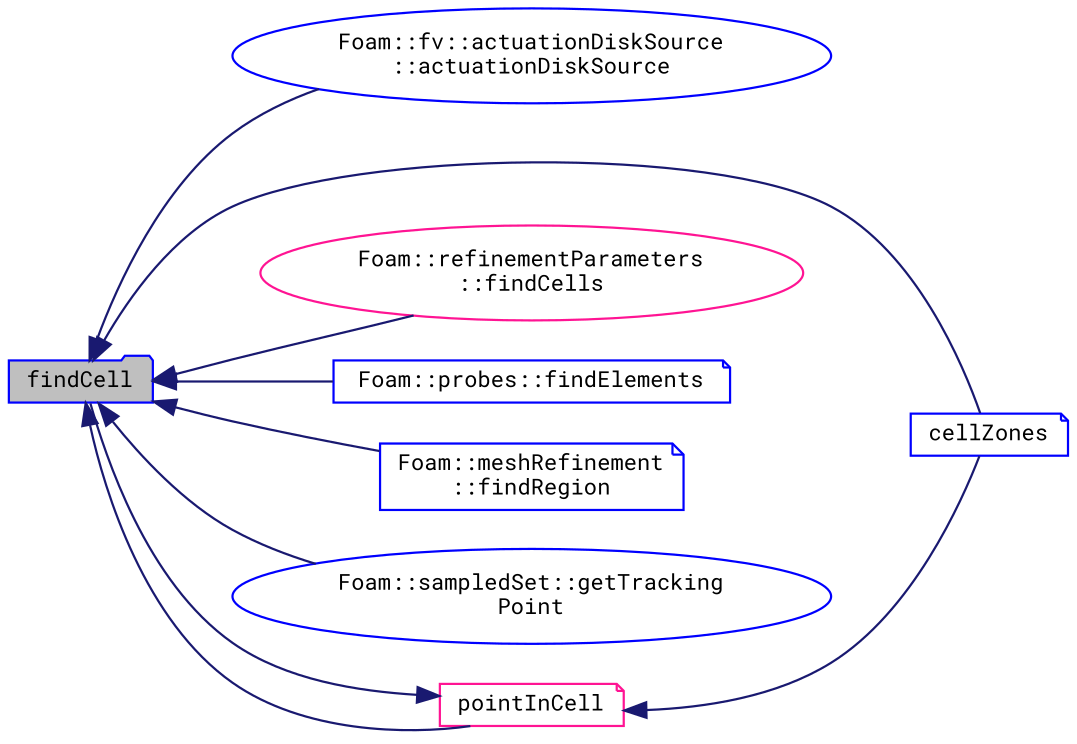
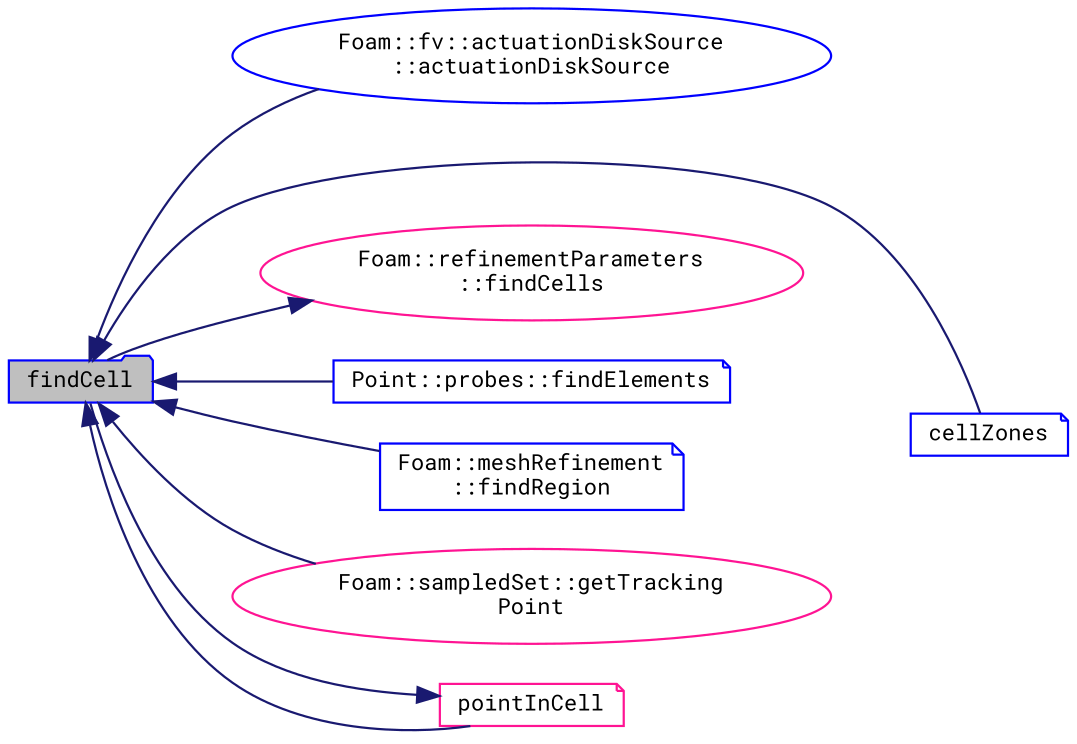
(294, 344) -> (197, 329)
(532, 381) -> (532, 381)
(532, 596) -> (532, 596)
(858, 643) -> none
